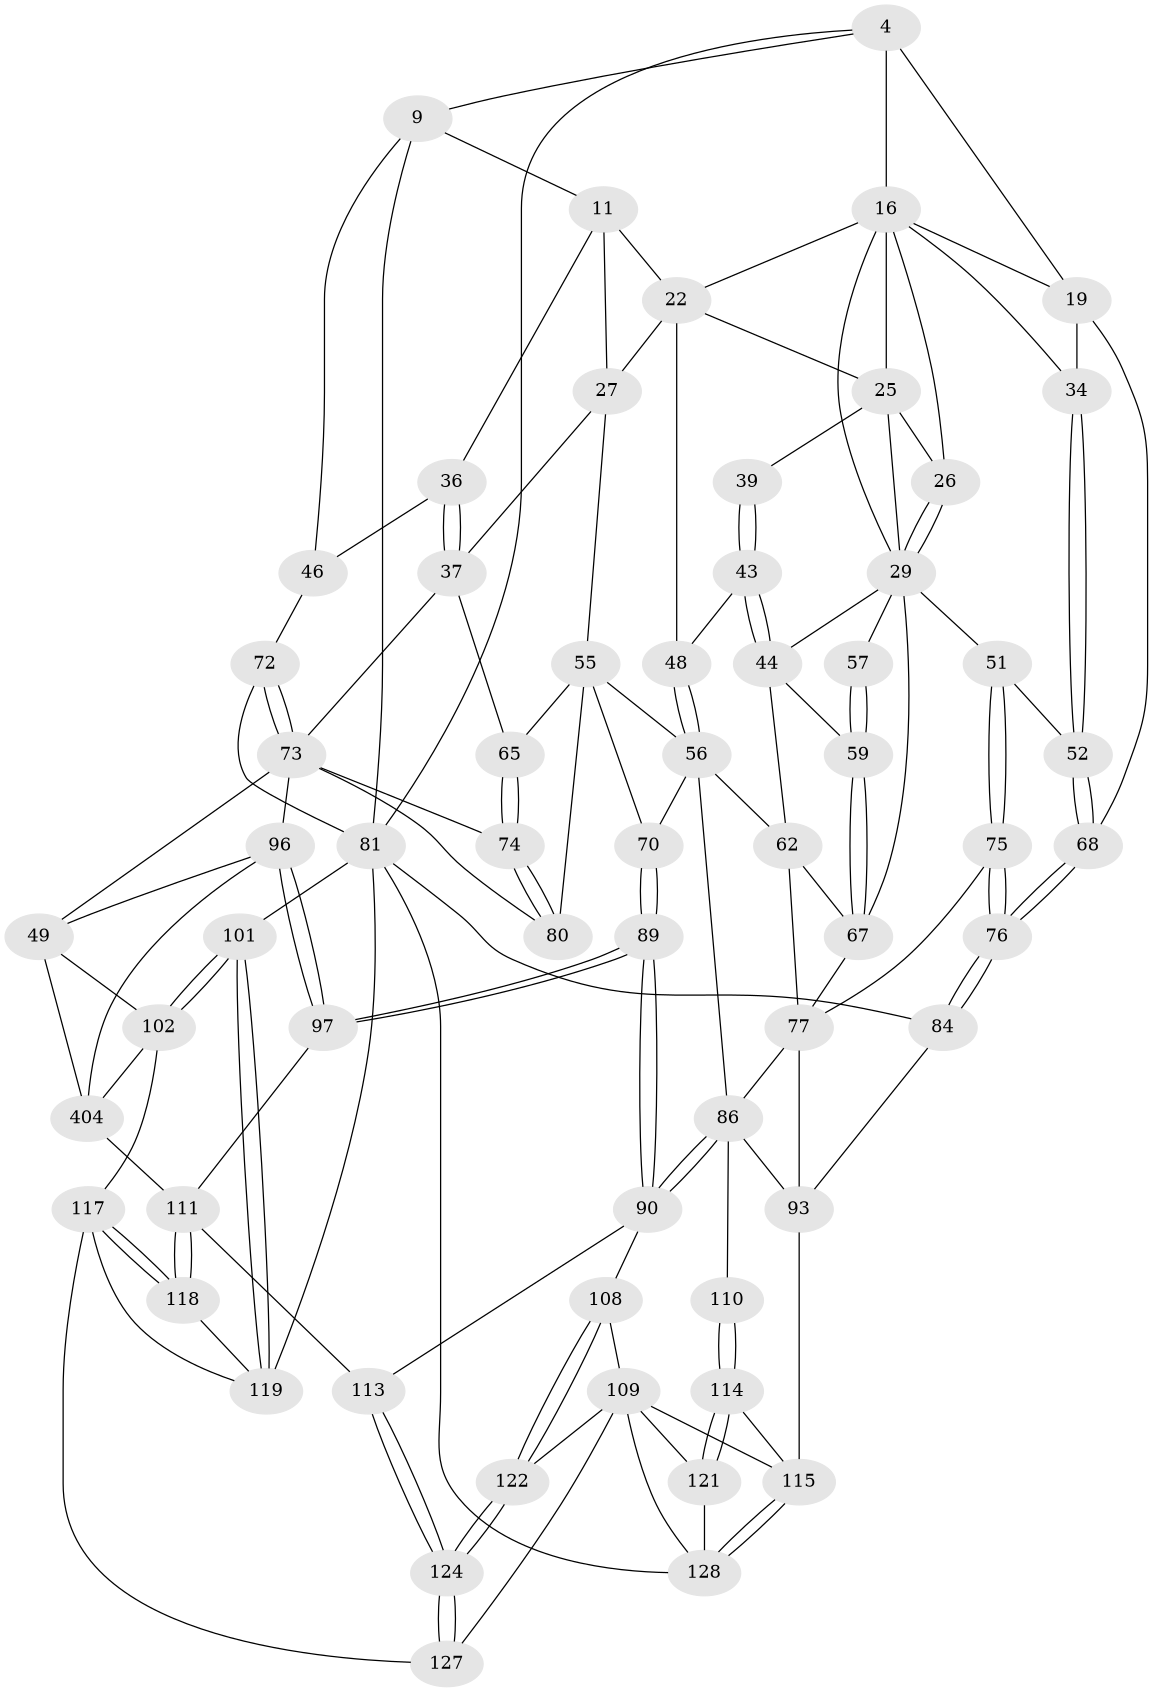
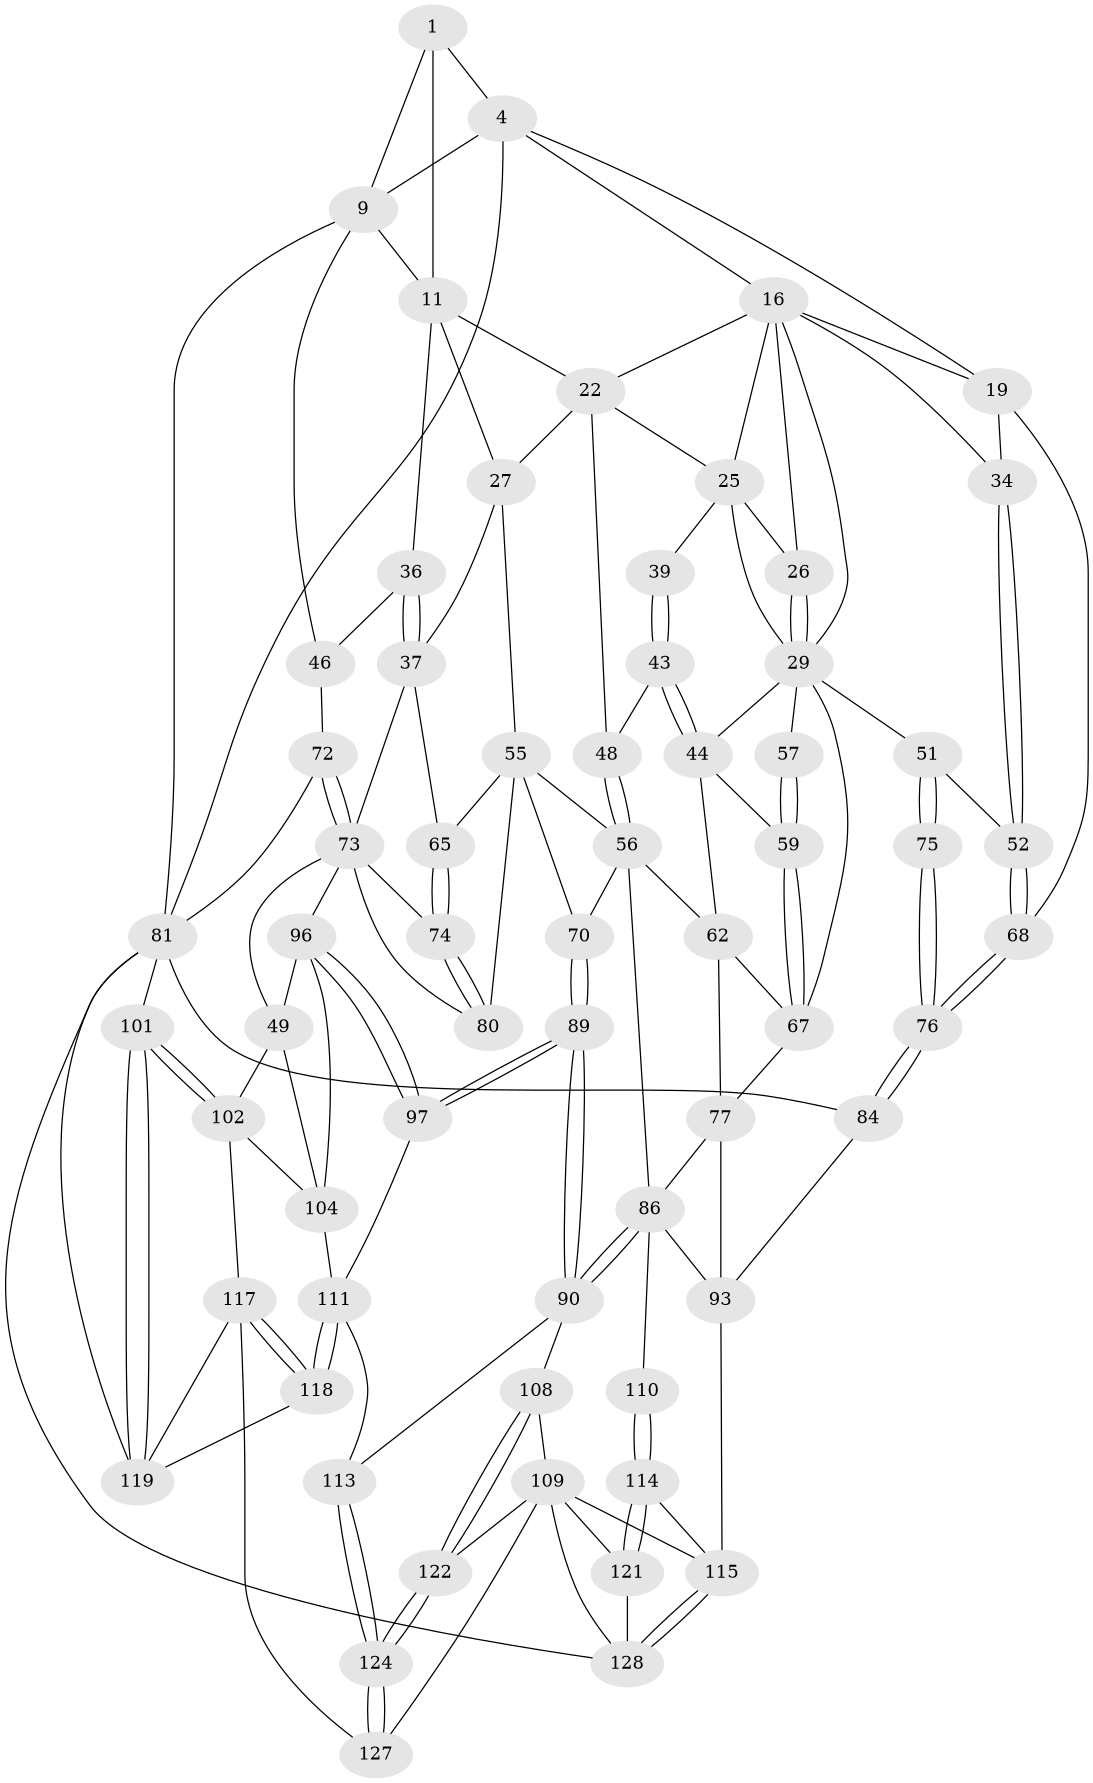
none -> (433, 28)
(914, 950) -> none
(87, 1119) -> (322, 1209)
